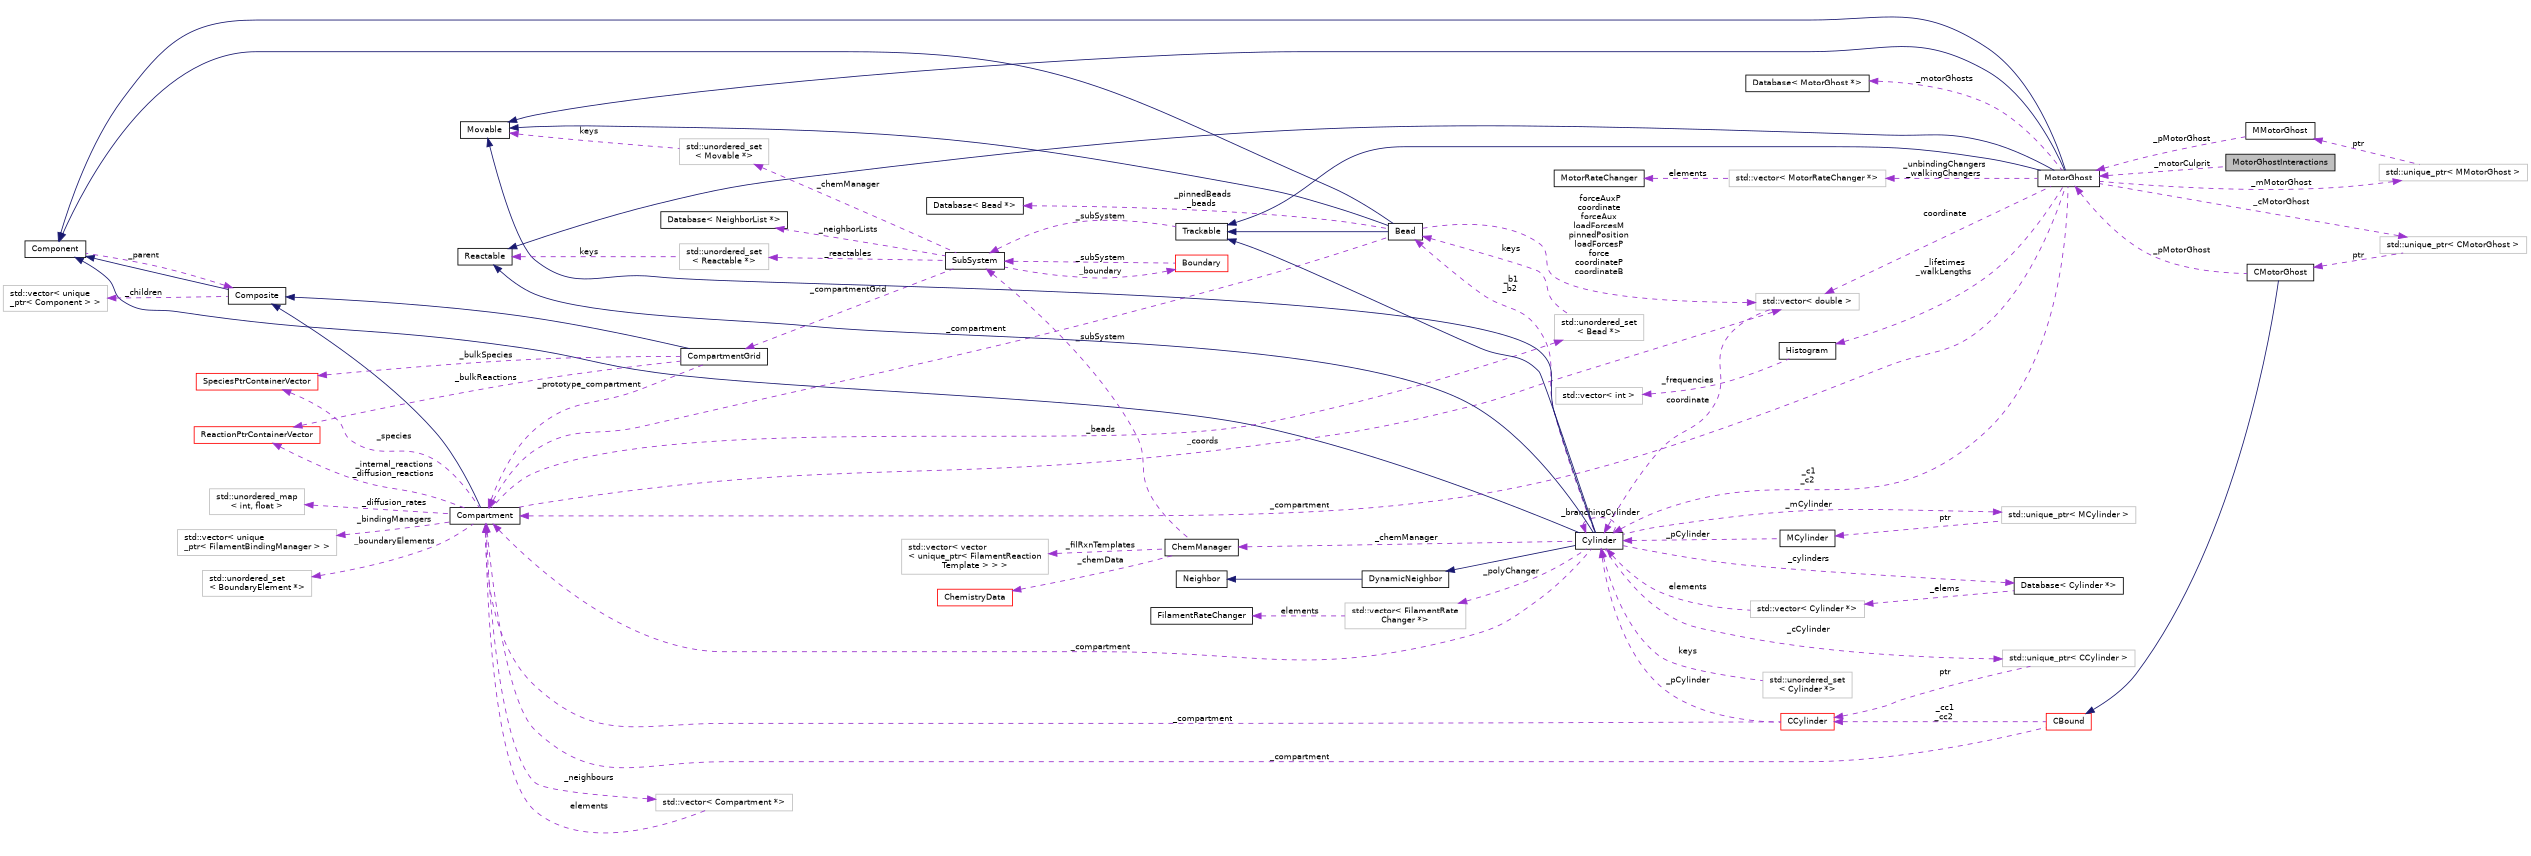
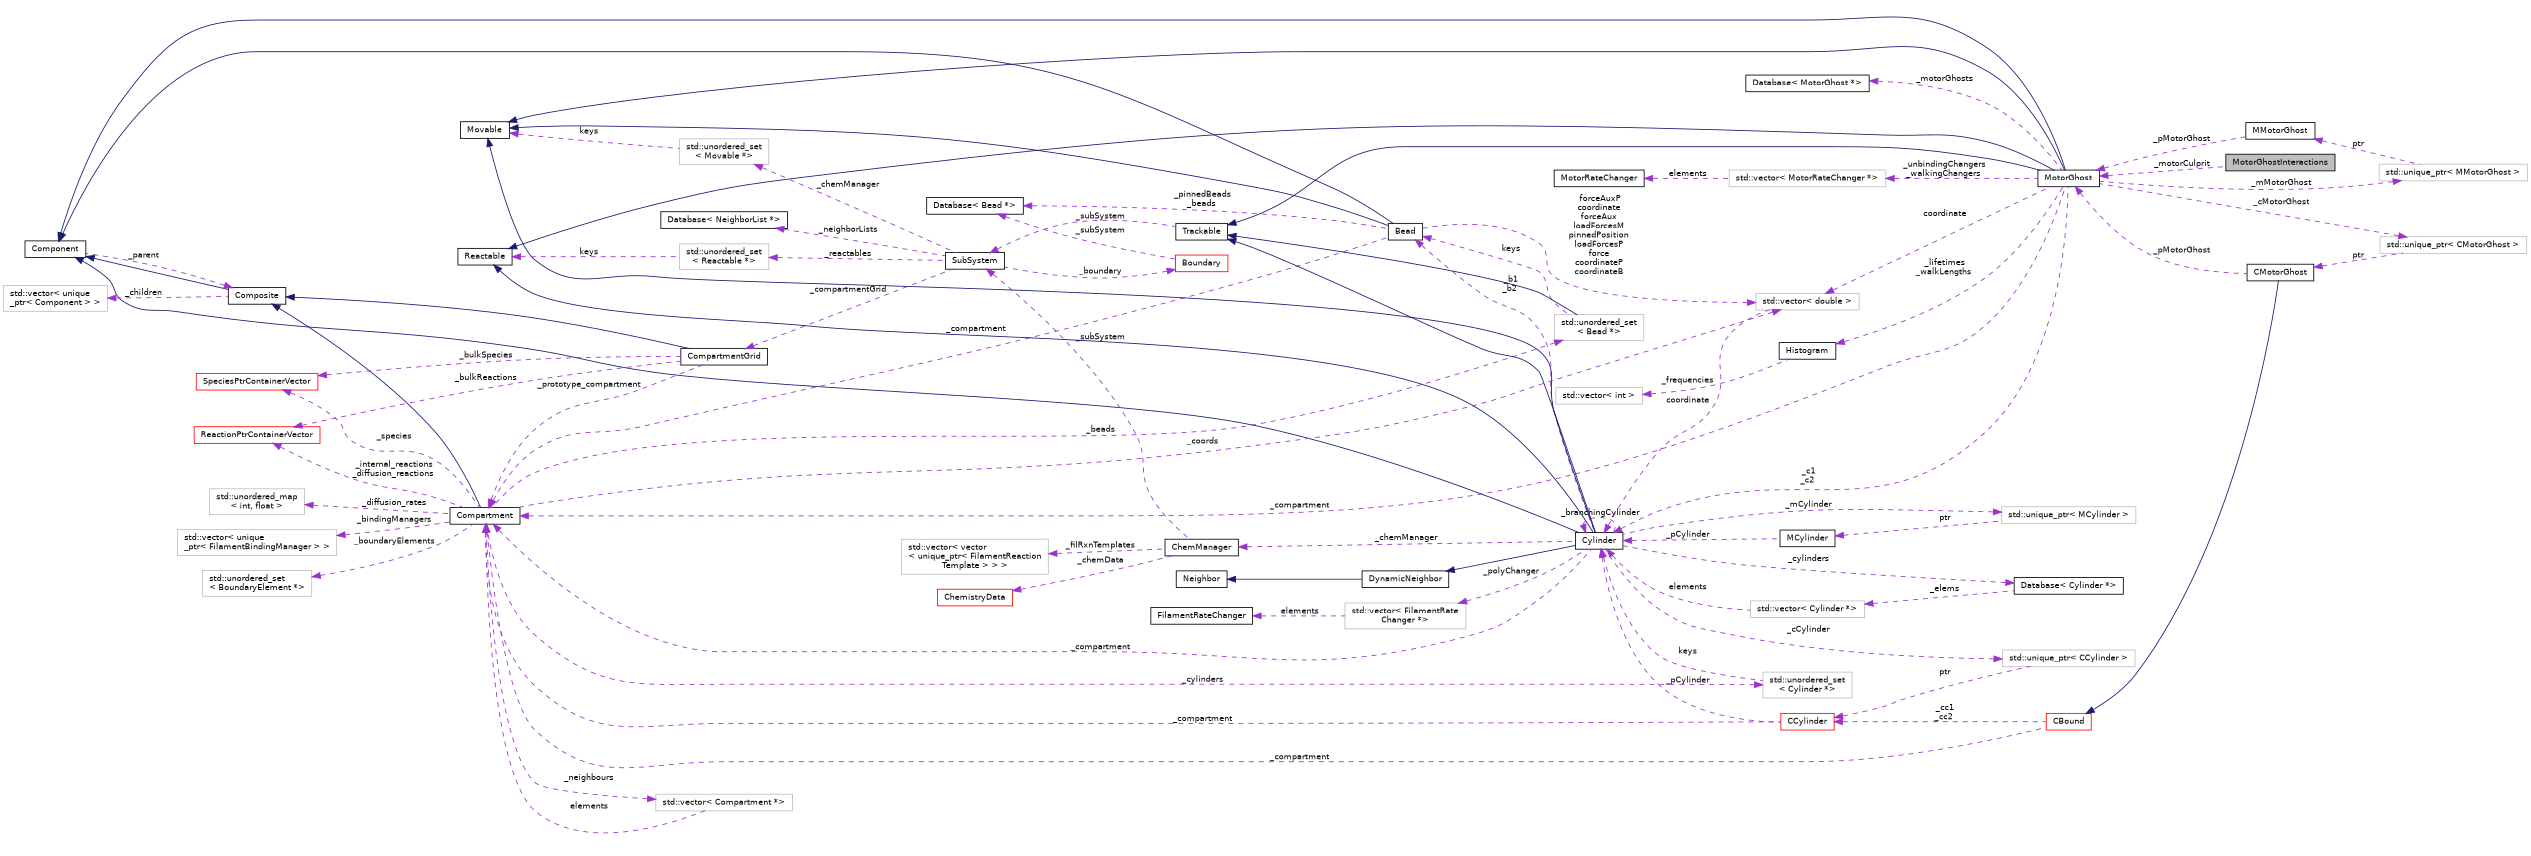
(1312, 232) -> (1410, 263)
(1094, 262) -> (1089, 242)
none -> (1076, 684)
